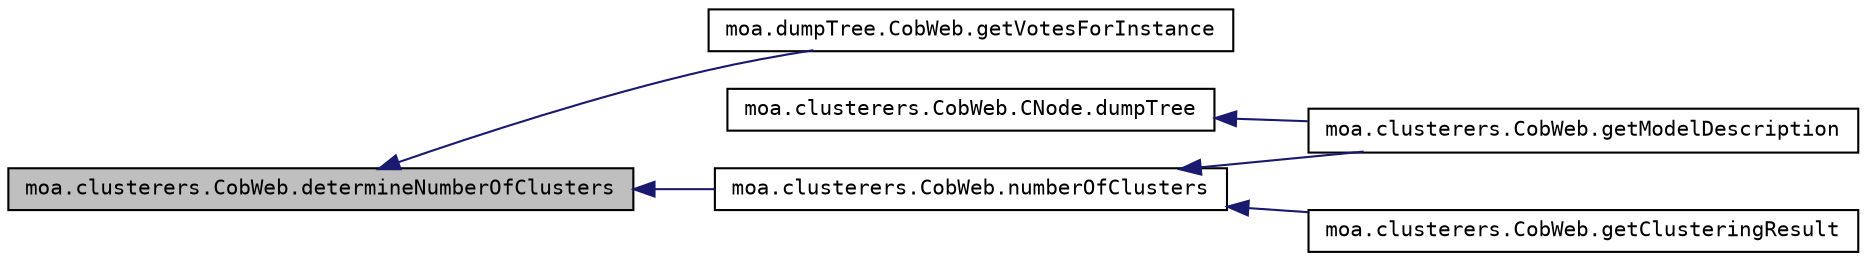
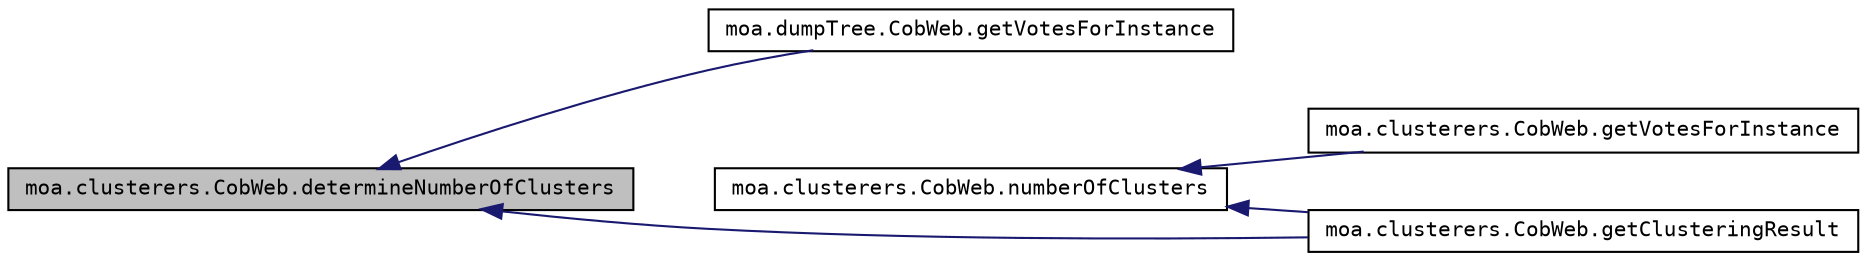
(971, 110) -> none
(1583, 131) -> (1583, 131)
(685, 189) -> (905, 236)
